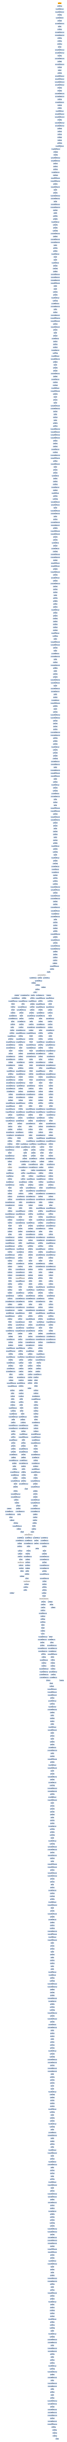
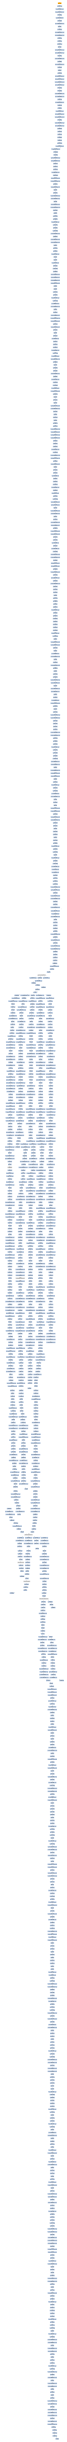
none -> (51, 1191)
